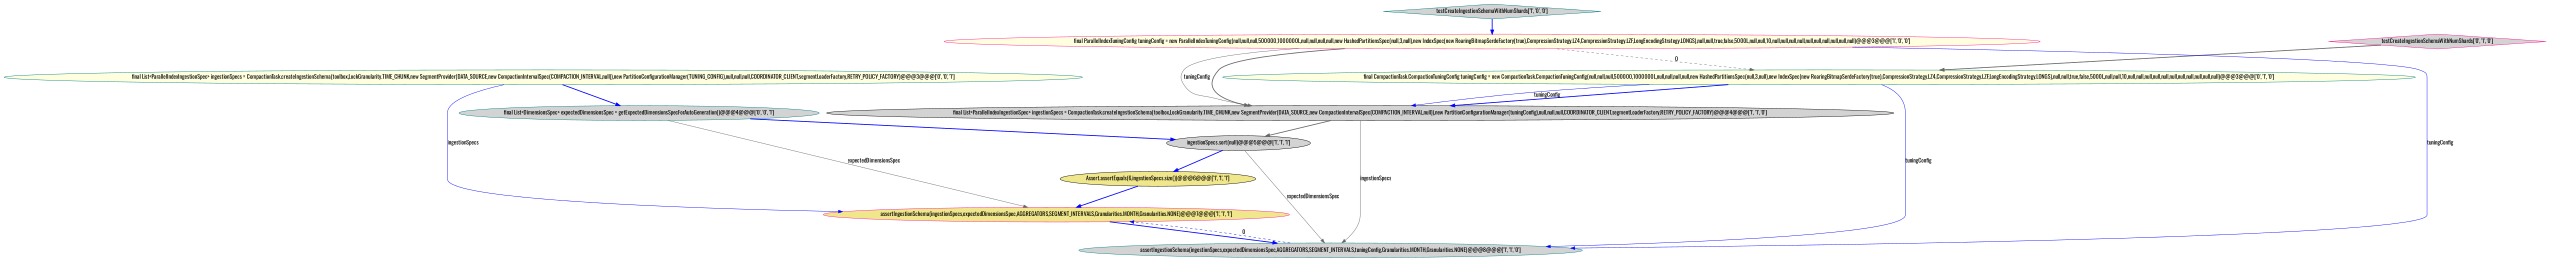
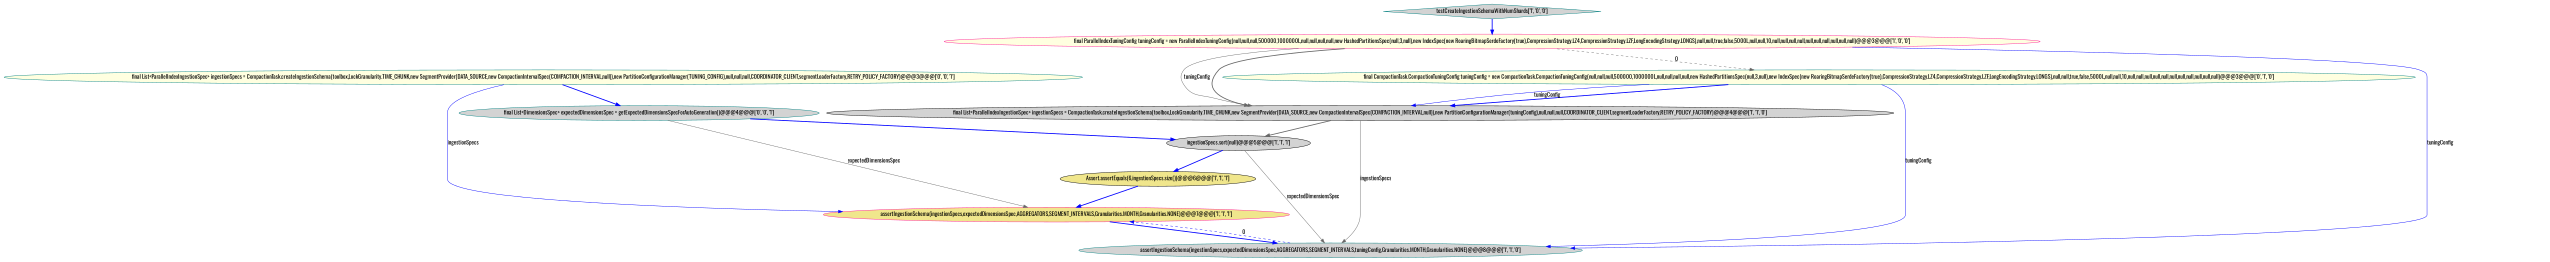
(2437, 42) -> none
